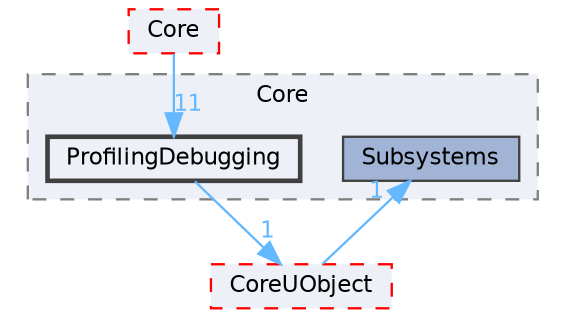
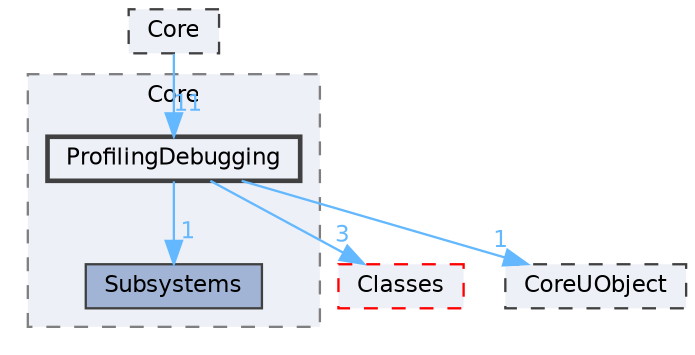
(174, 31) -> (174, 31)
(358, 230) -> (174, 211)
(301, 286) -> (596, 286)
none -> (401, 286)
